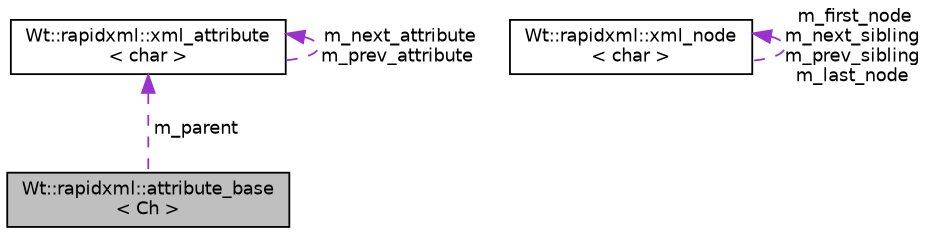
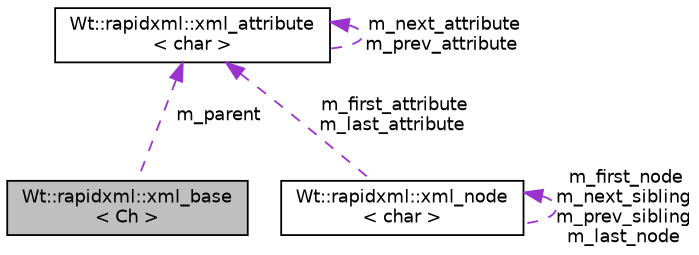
none -> (306, 127)
(148, 200) -> (127, 208)
